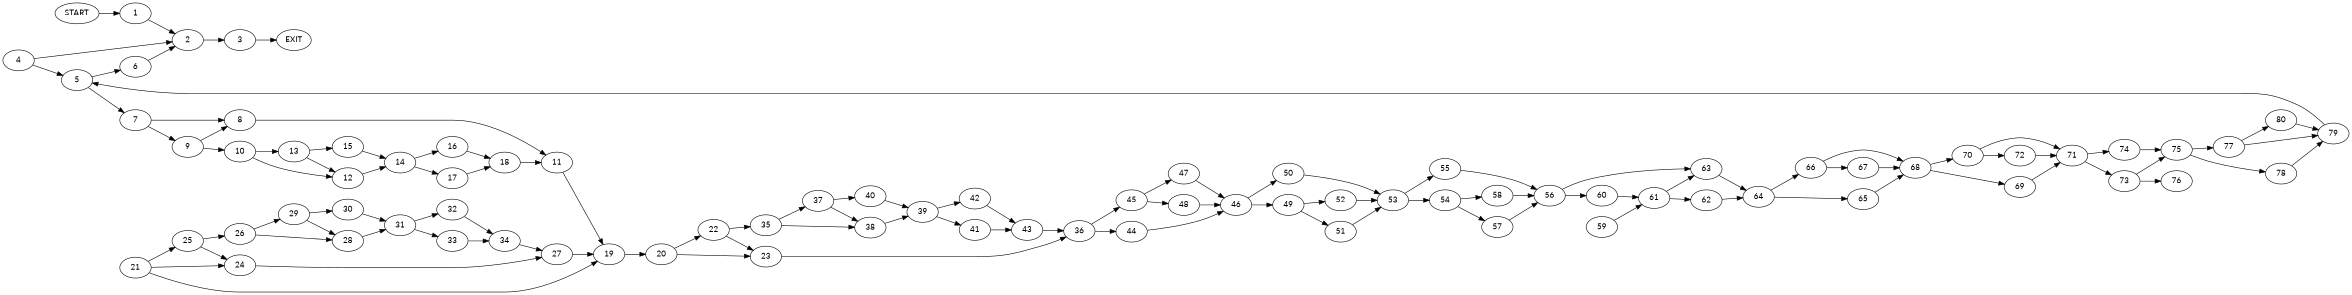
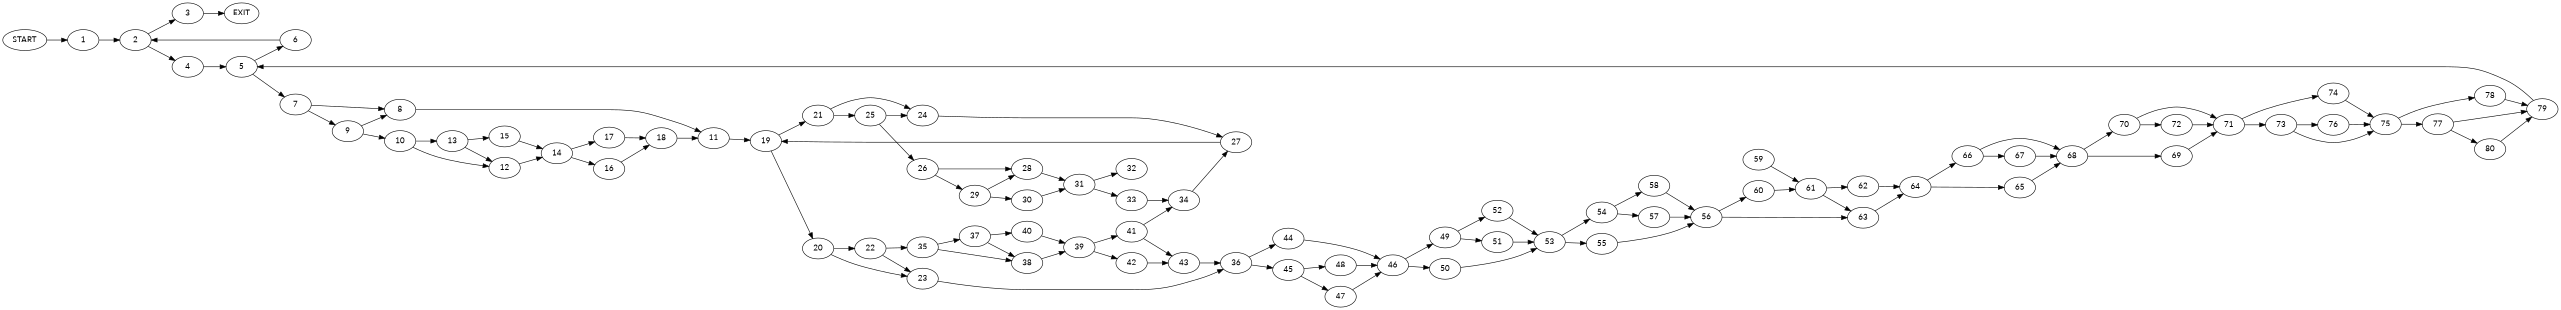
(100, 51) -> (159, 52)
none -> (2357, 125)
(476, 224) -> (1155, 218)
(372, 292) -> (789, 130)
